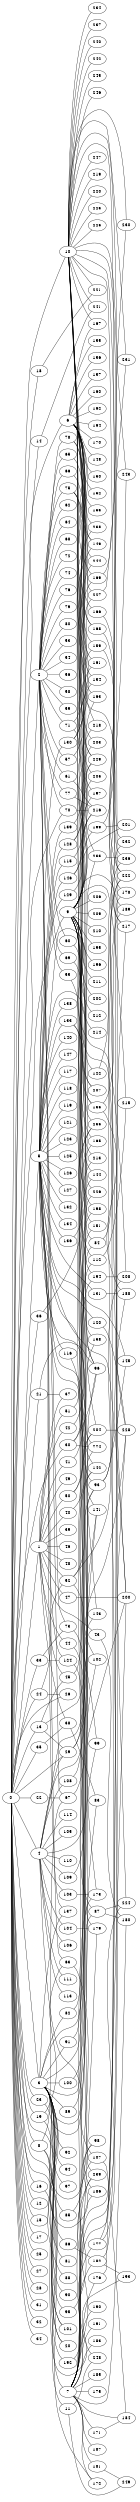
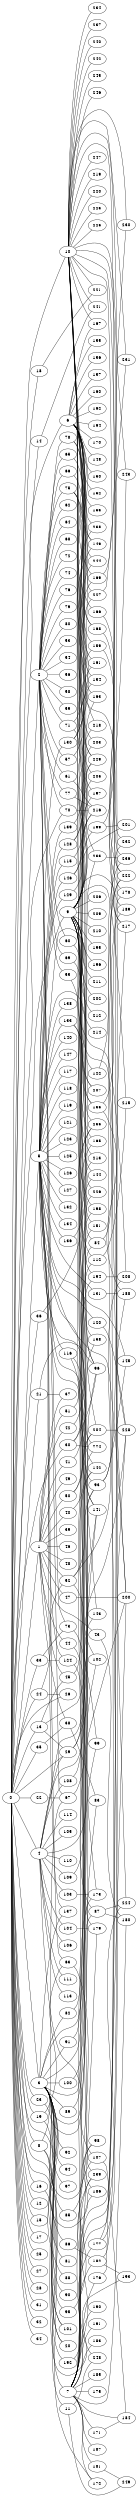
none -> (85, 1431)
